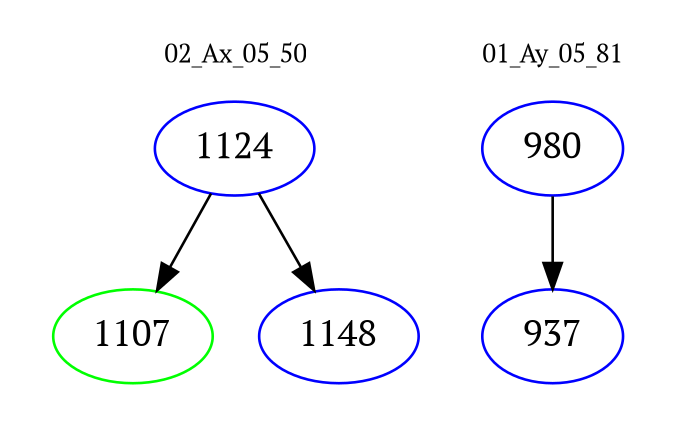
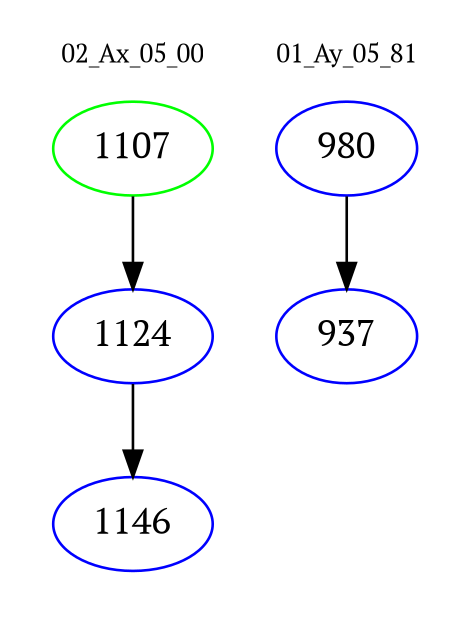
(236, 56) -> (133, 56)
(191, 230) -> (133, 230)
(339, 336) -> (133, 524)
